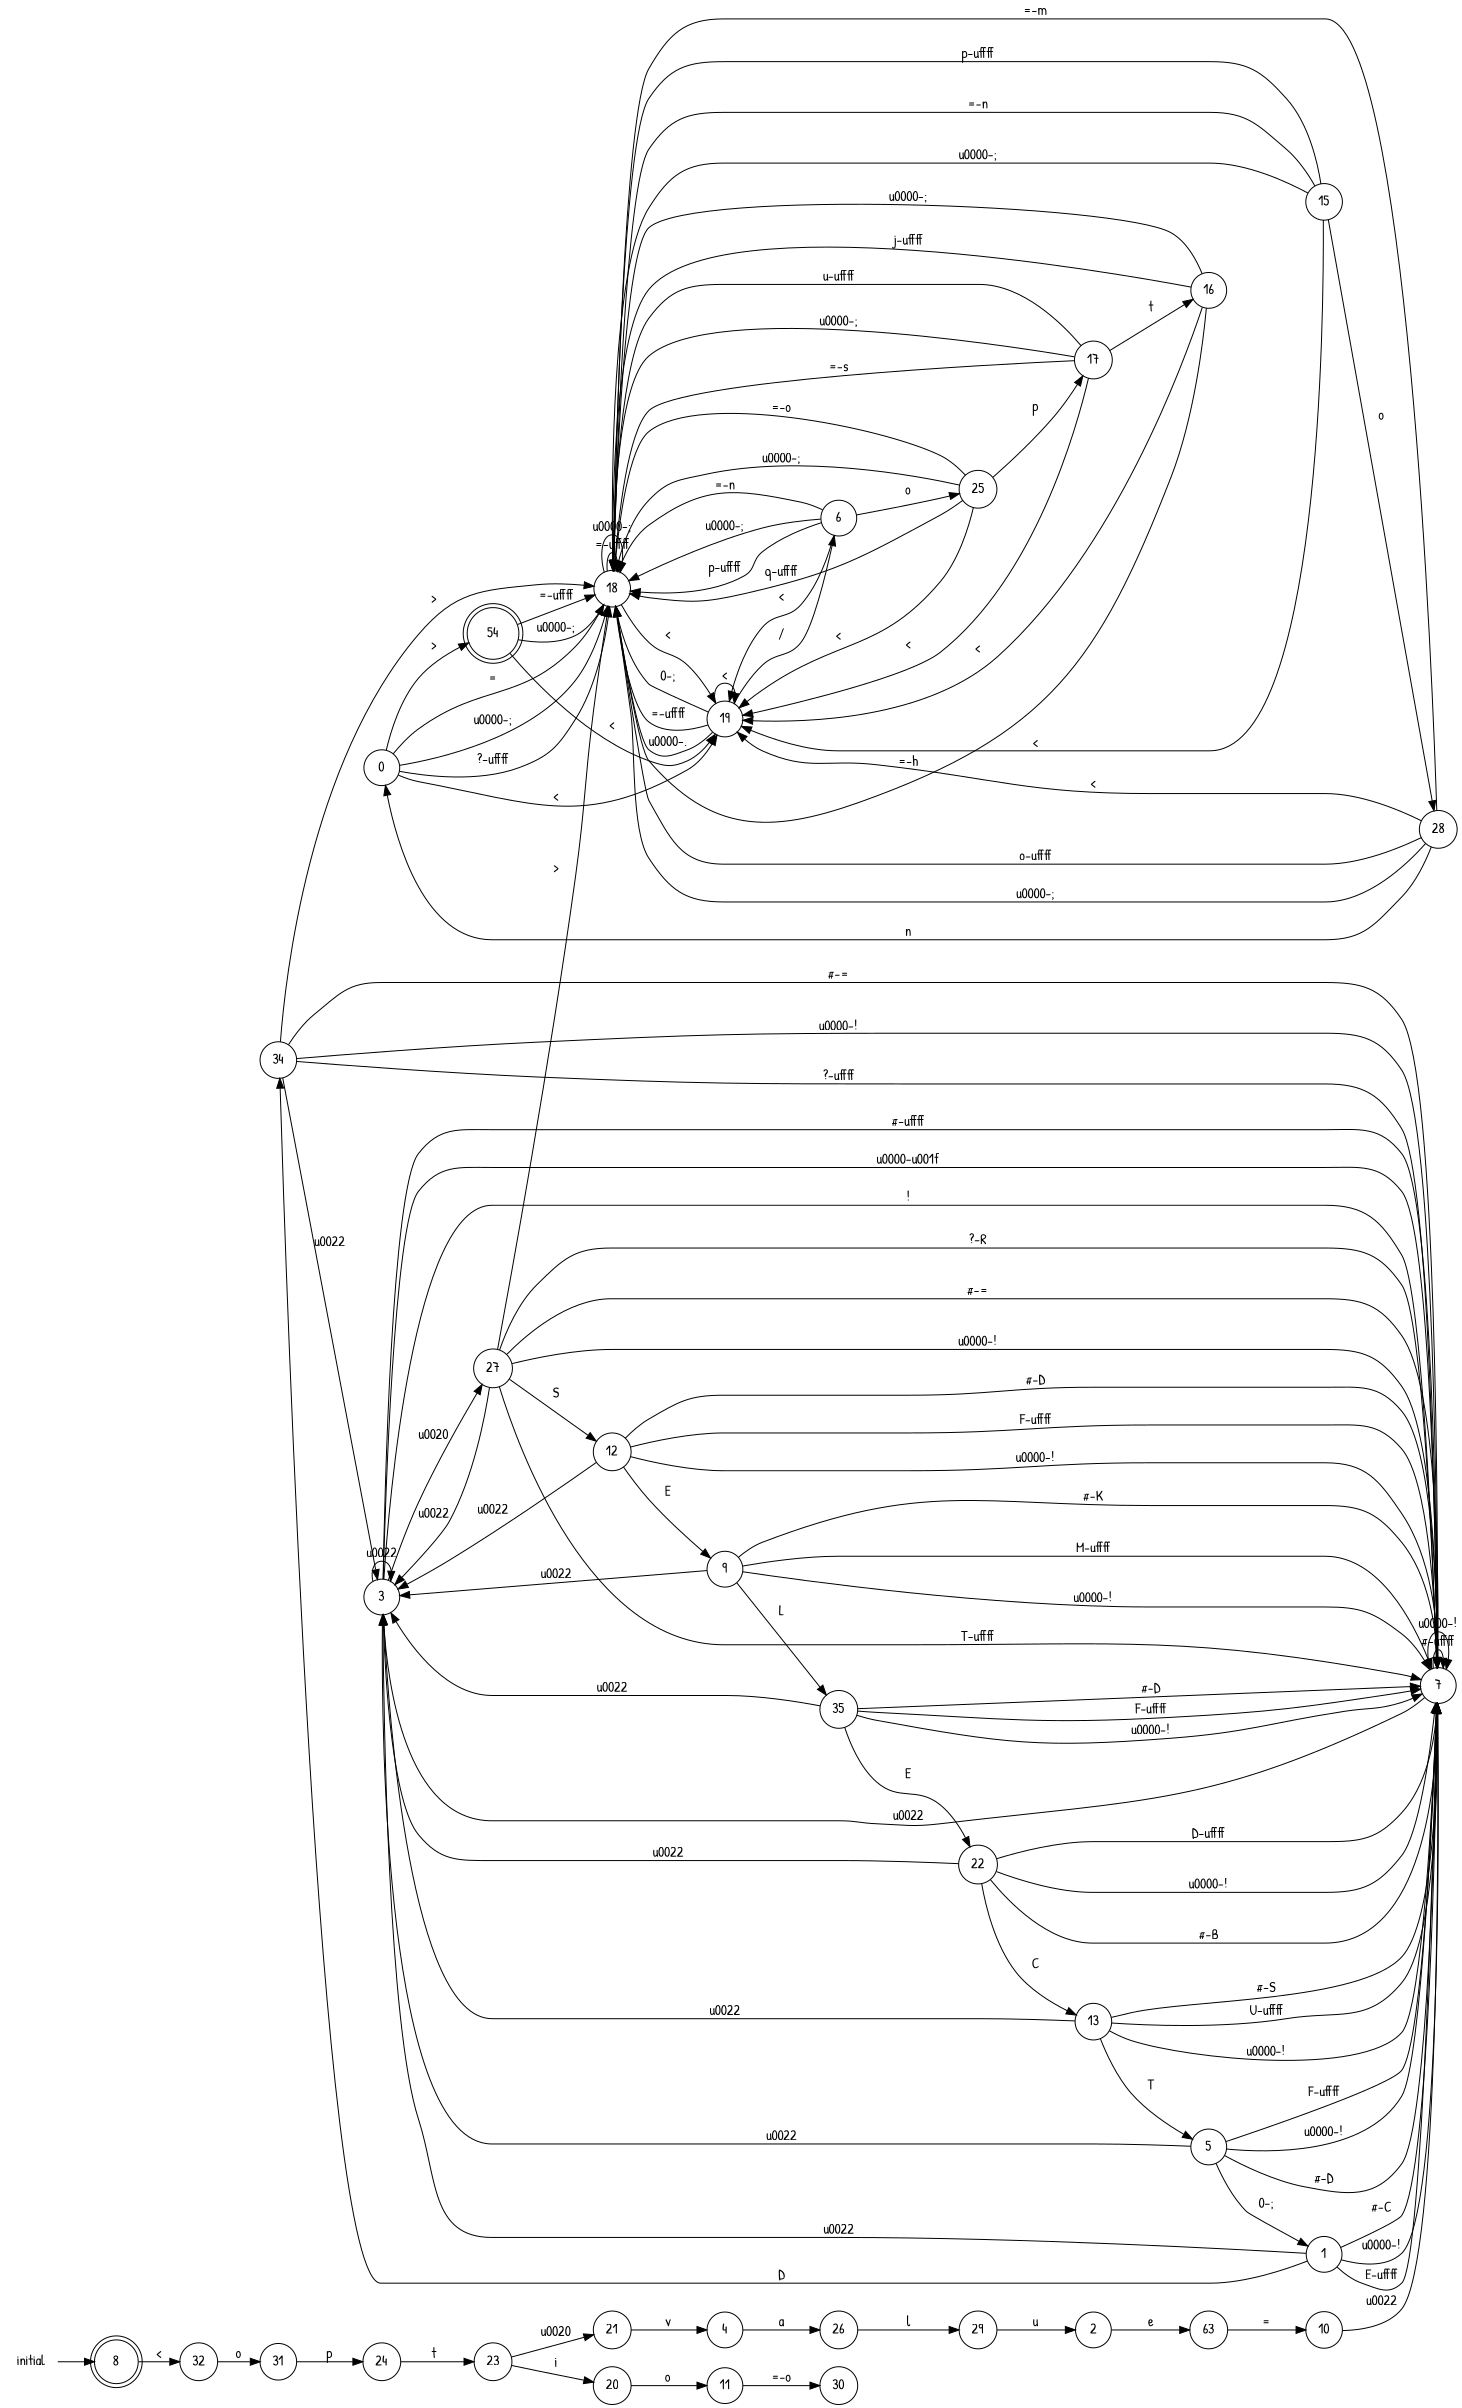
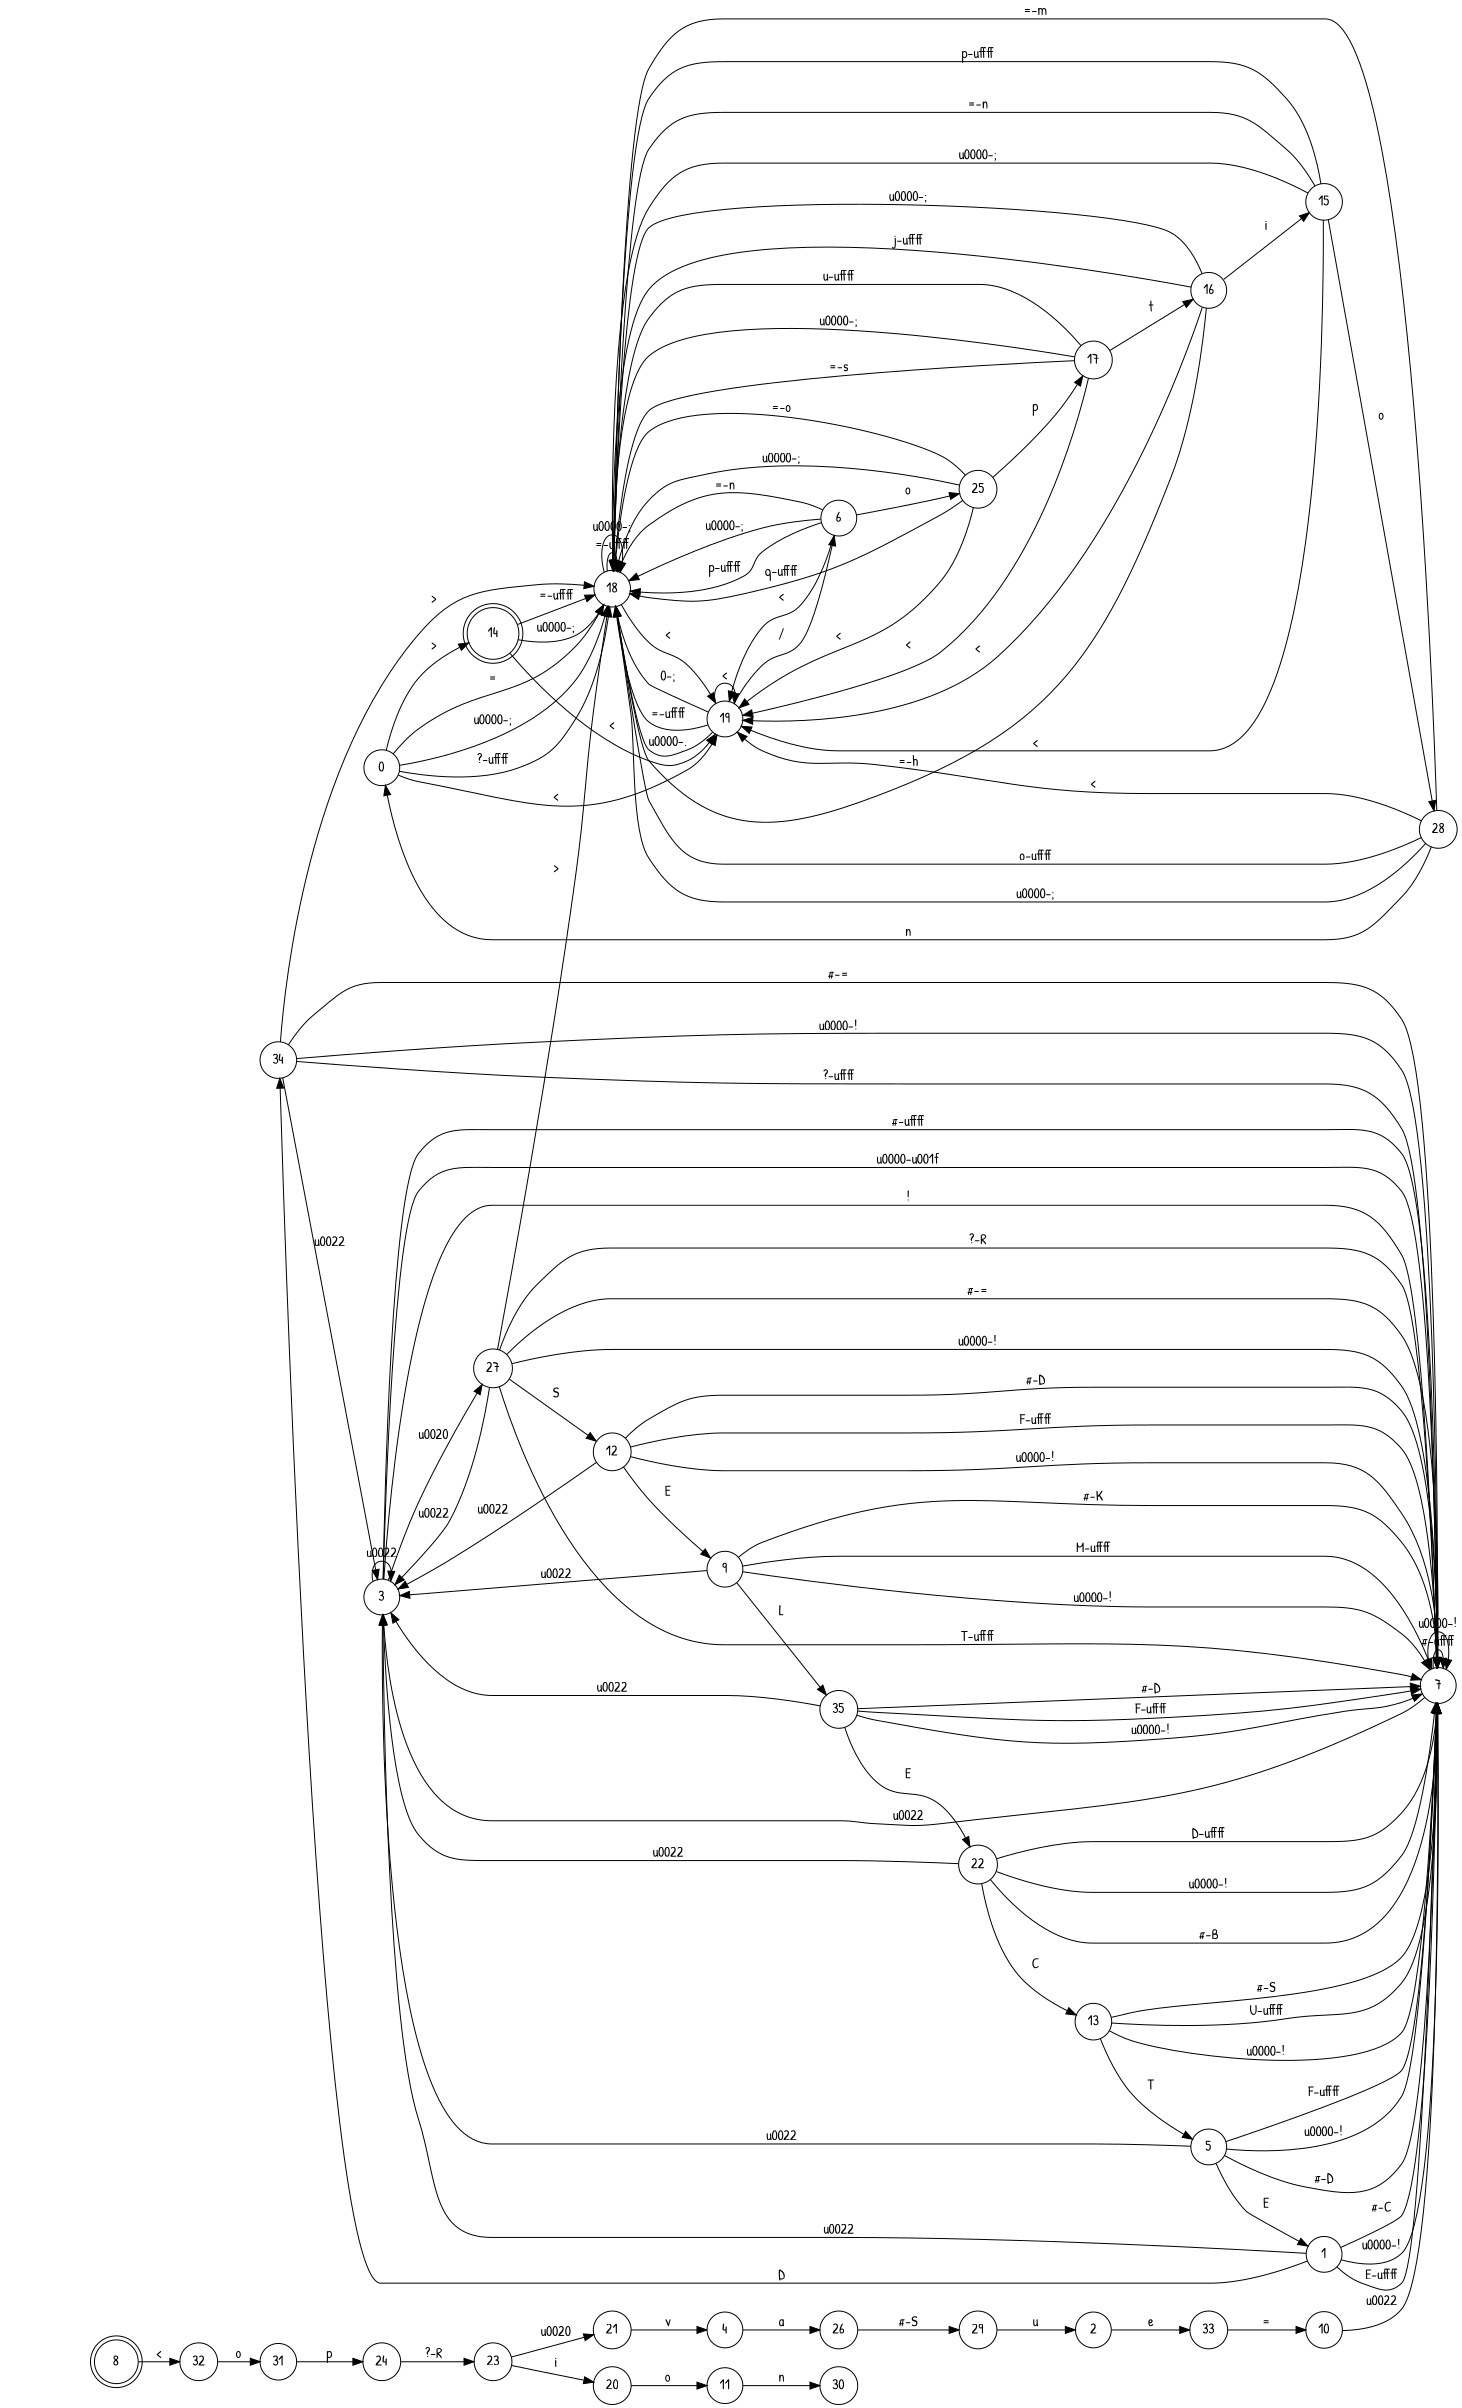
none -> (1262, 249)
(493, 633) -> (493, 633)
(571, 2019) -> none
(1266, 2204) -> (1266, 2204)
(908, 2323) -> (908, 2323)
(1209, 2330) -> (1209, 2330)
(434, 2354) -> (434, 2354)
(31, 2362) -> none
(782, 2378) -> (782, 2378)
